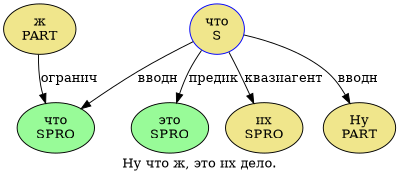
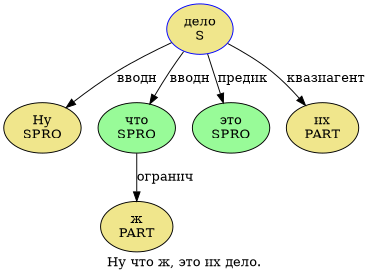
(217, 29) -> (200, 29)
(39, 75) -> (137, 172)
(264, 128) -> (323, 128)
(359, 128) -> (42, 128)
